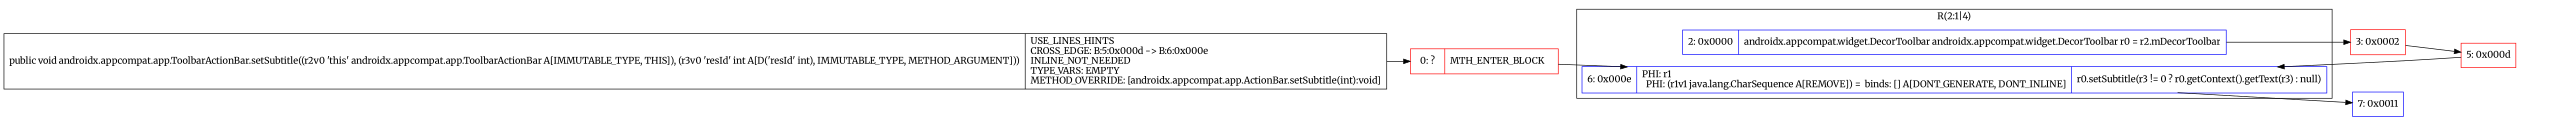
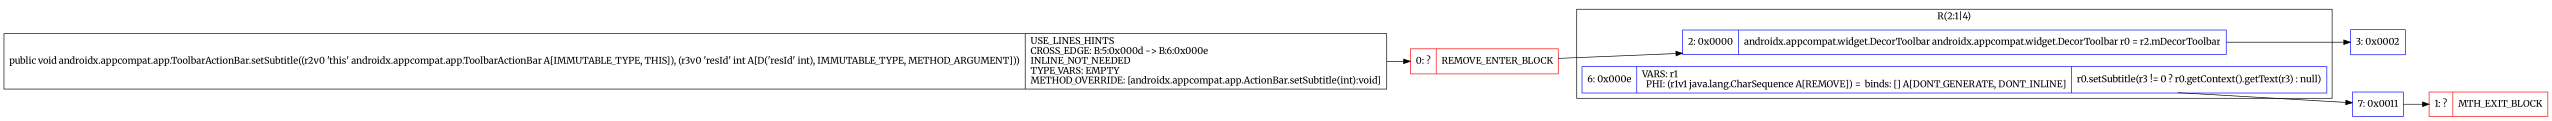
(2378, 42) -> (2378, 42)
(2488, 55) -> none
(1497, 61) -> (1497, 61)
(1589, 65) -> (1617, 56)
(1658, 75) -> (1661, 75)
none -> (2488, 104)
